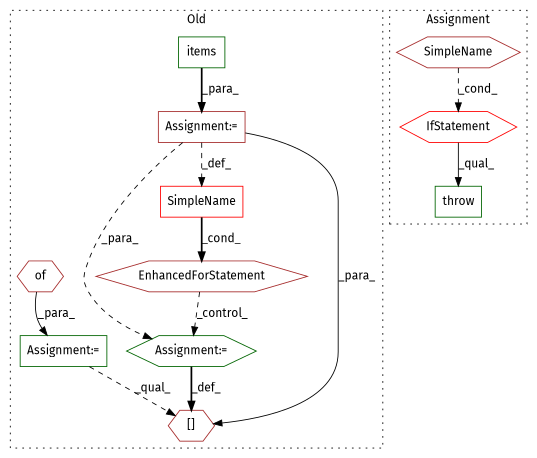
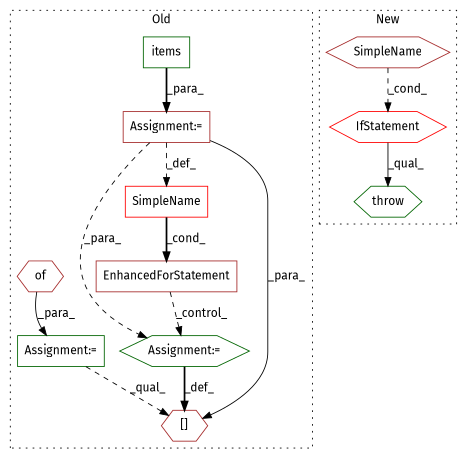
(458, 20) -> (388, 20)
(458, 202) -> (388, 202)
(202, 276) -> (167, 276)
